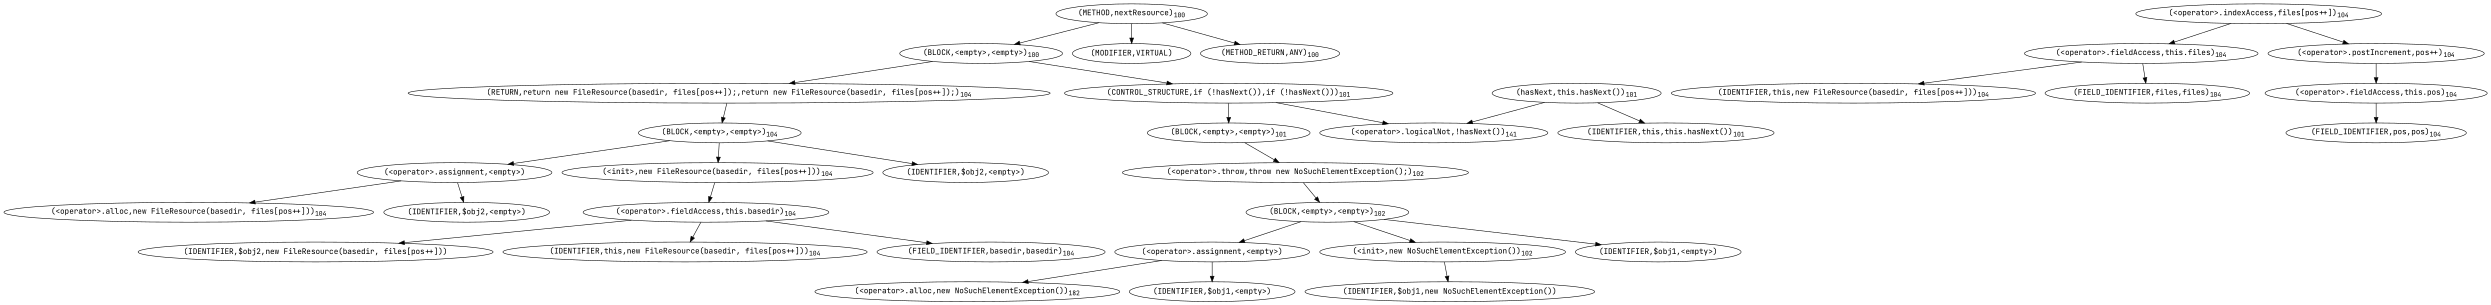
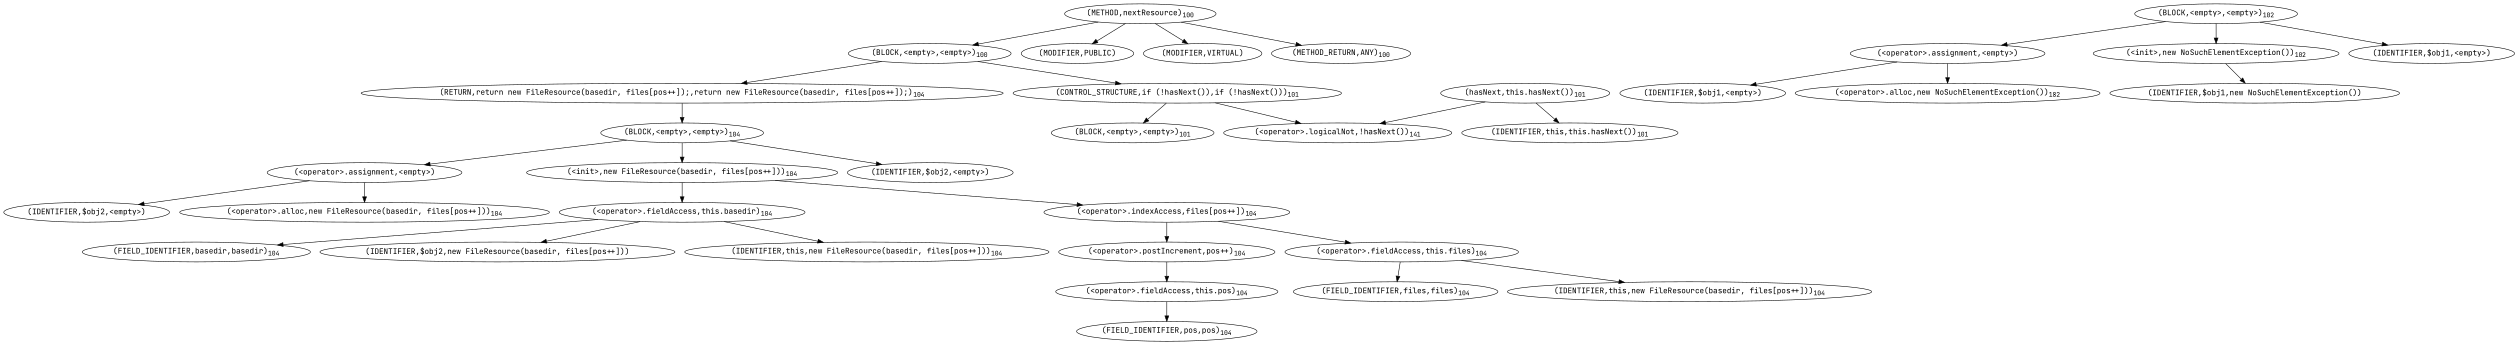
none -> (1077, 53)
(1295, 173) -> none
none -> (926, 193)
